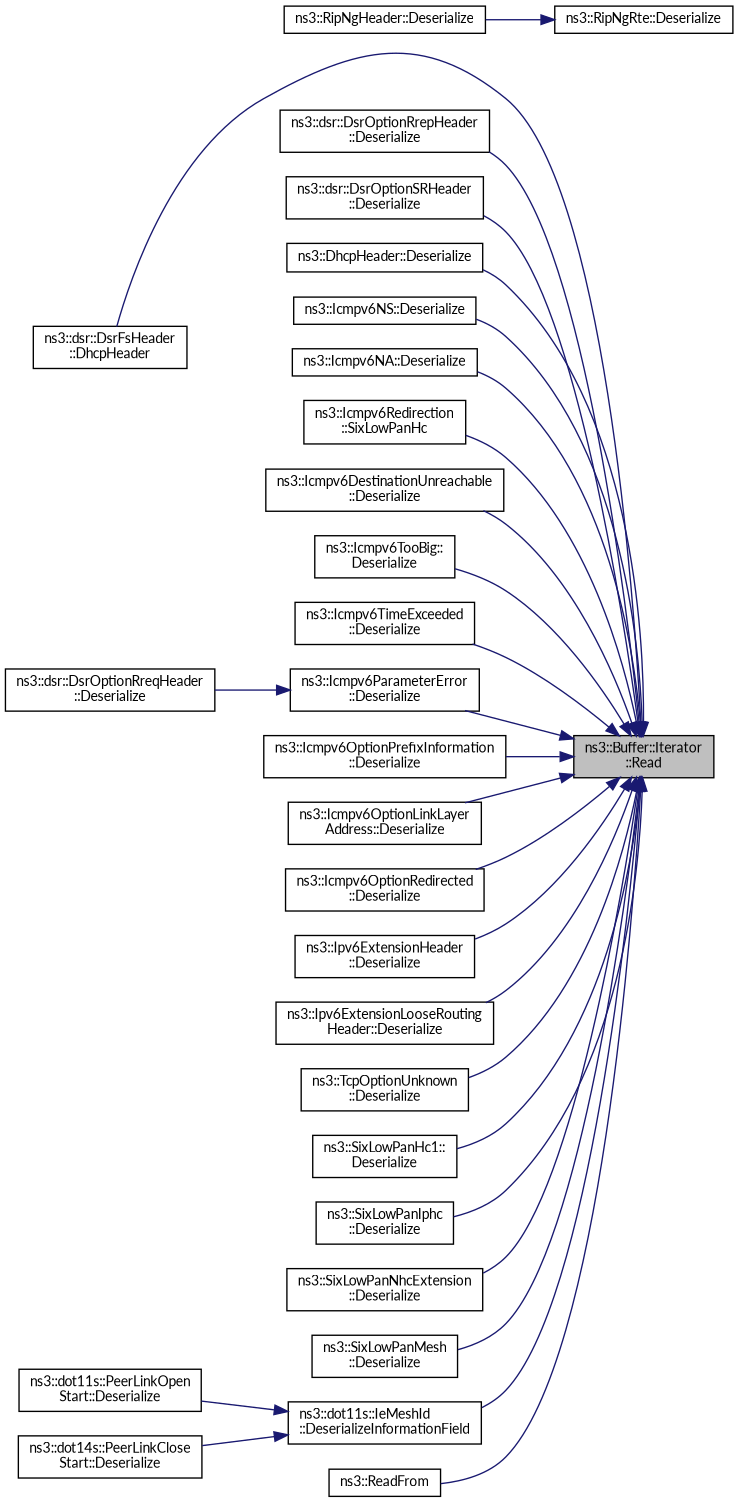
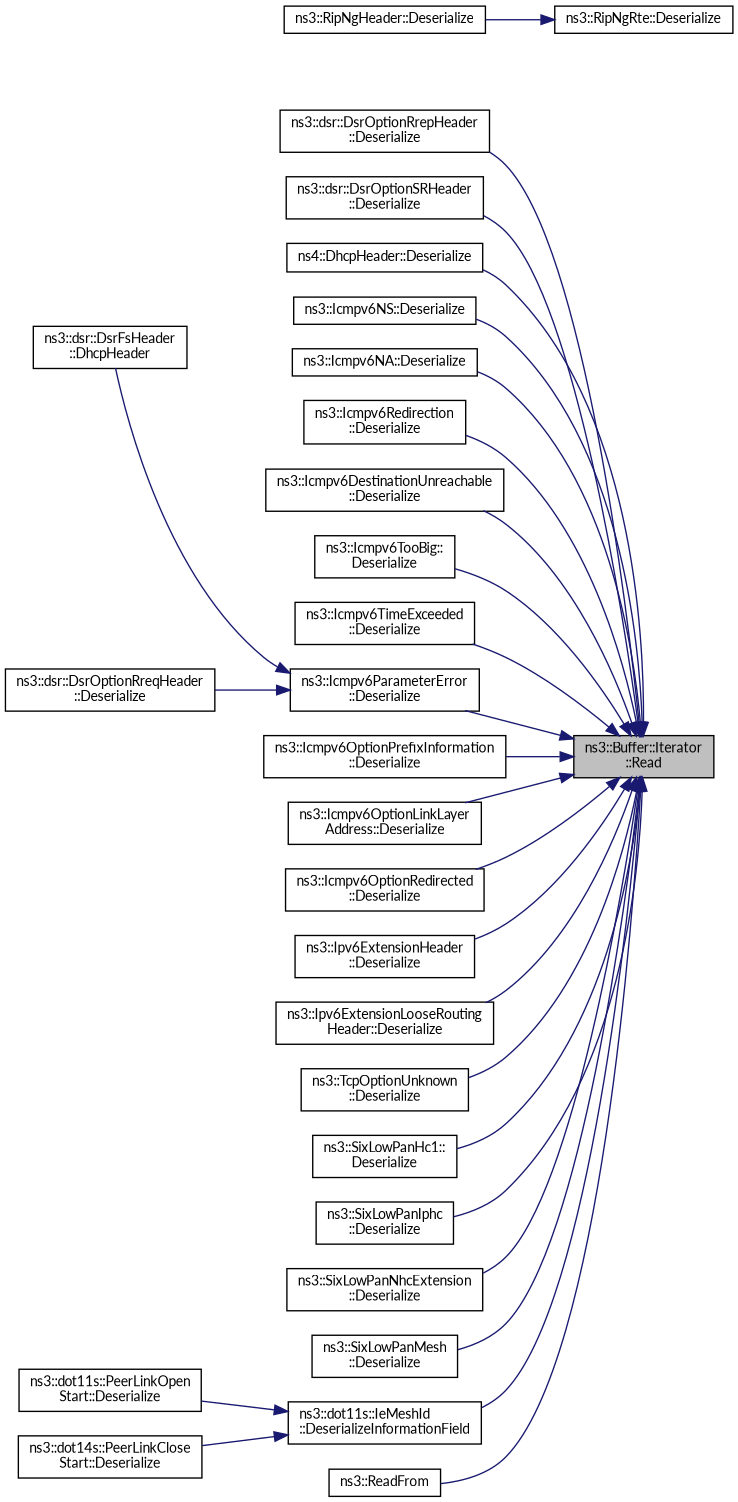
(538, 141) -> (171, 532)
(385, 258) -> (385, 258)
(385, 422) -> (385, 422)
